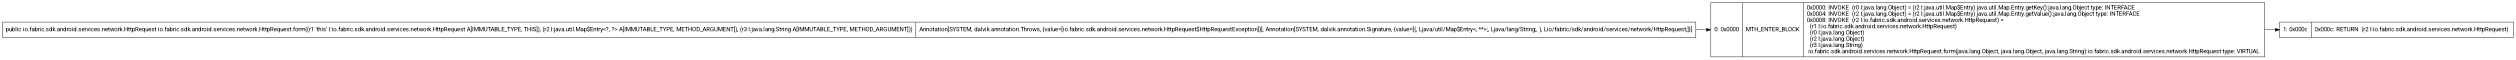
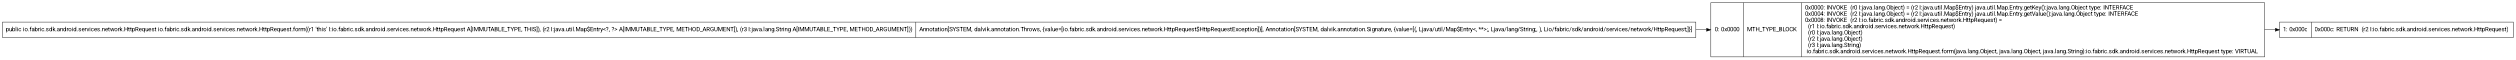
(1773, 30) -> (1772, 30)
